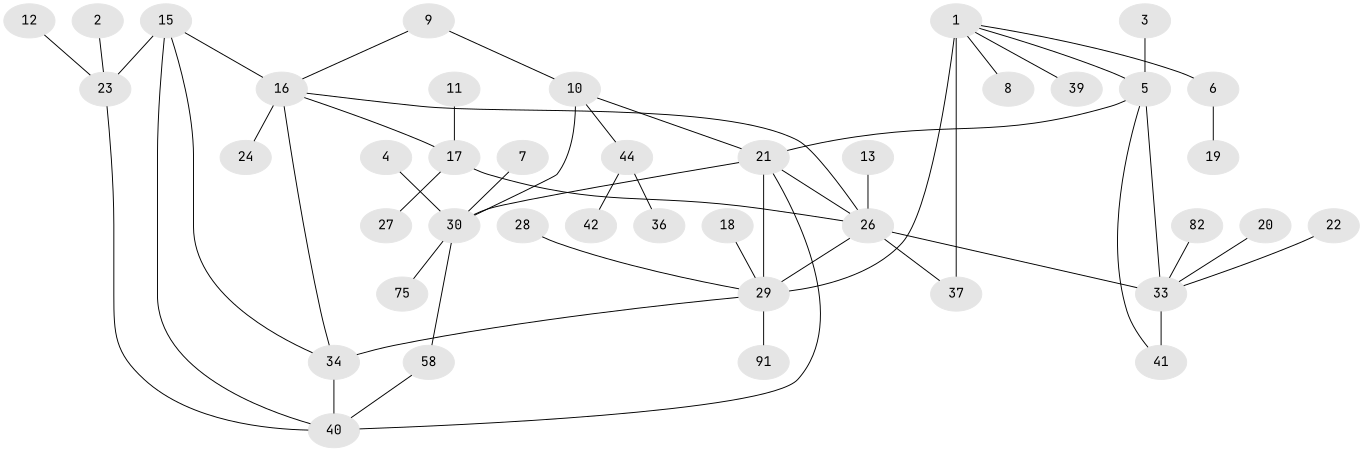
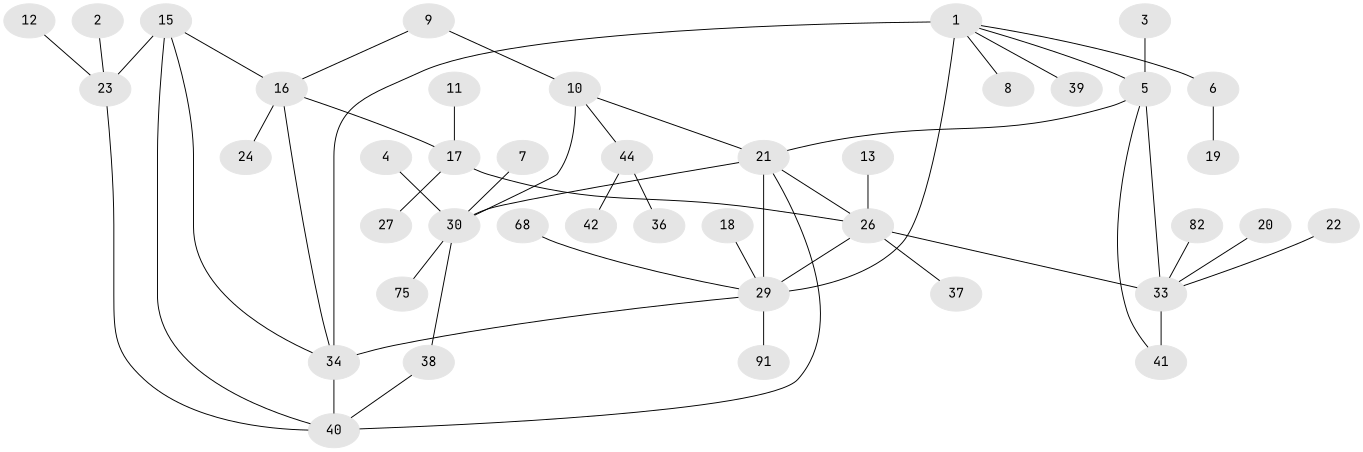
(599, 112) -> none
(956, 157) -> (515, 48)
(523, 226) -> (523, 226)
(429, 362) -> (429, 362)
